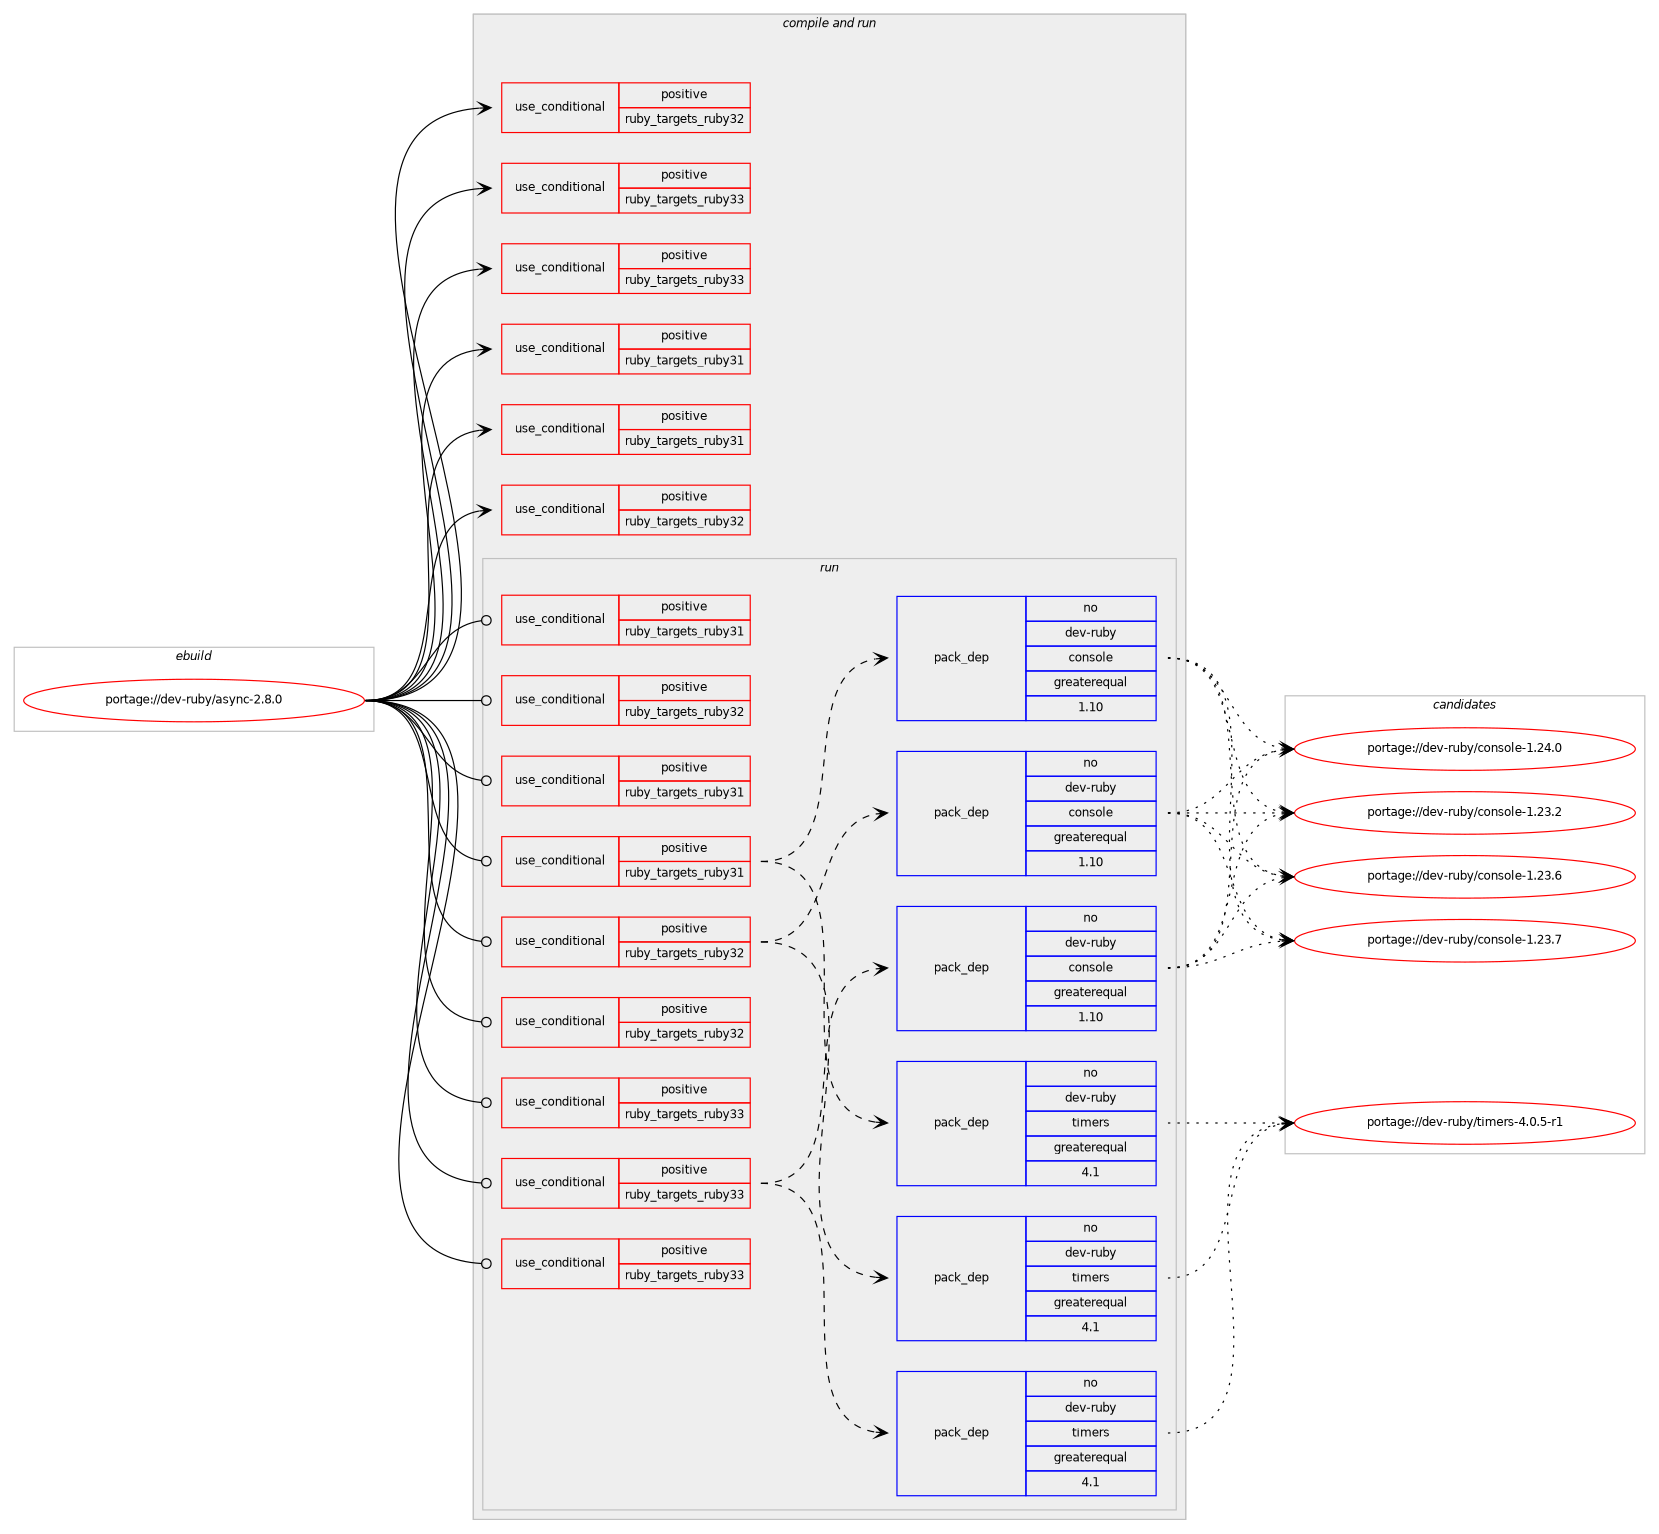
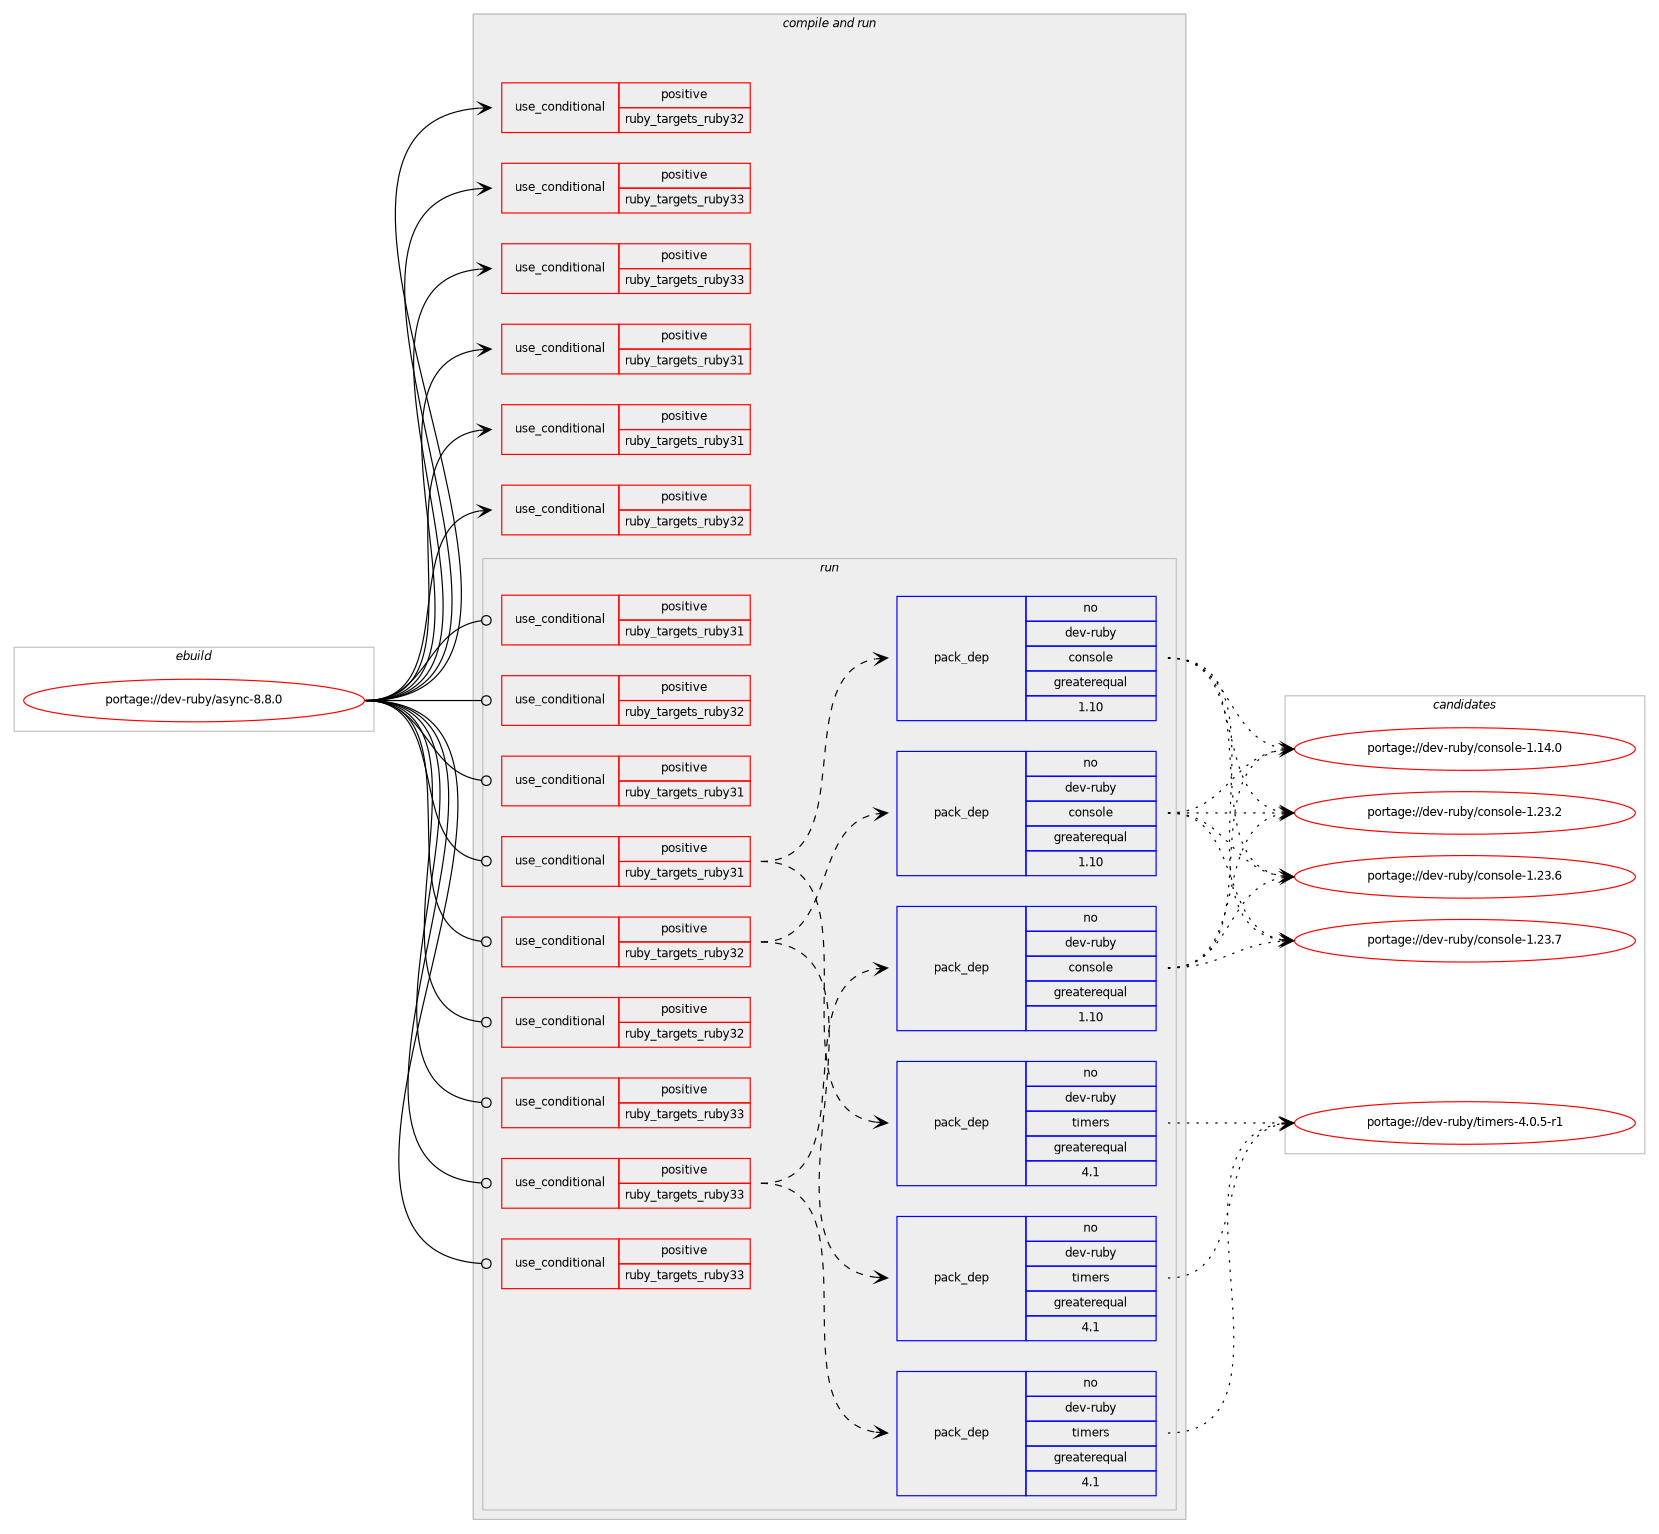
(194, 701) -> (194, 701)
(1465, 749) -> (1465, 749)
